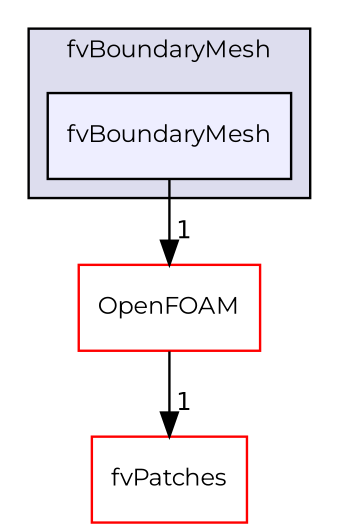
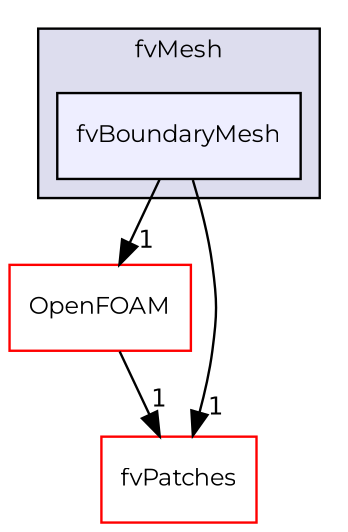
(169, 51) -> (179, 51)
none -> (216, 296)
